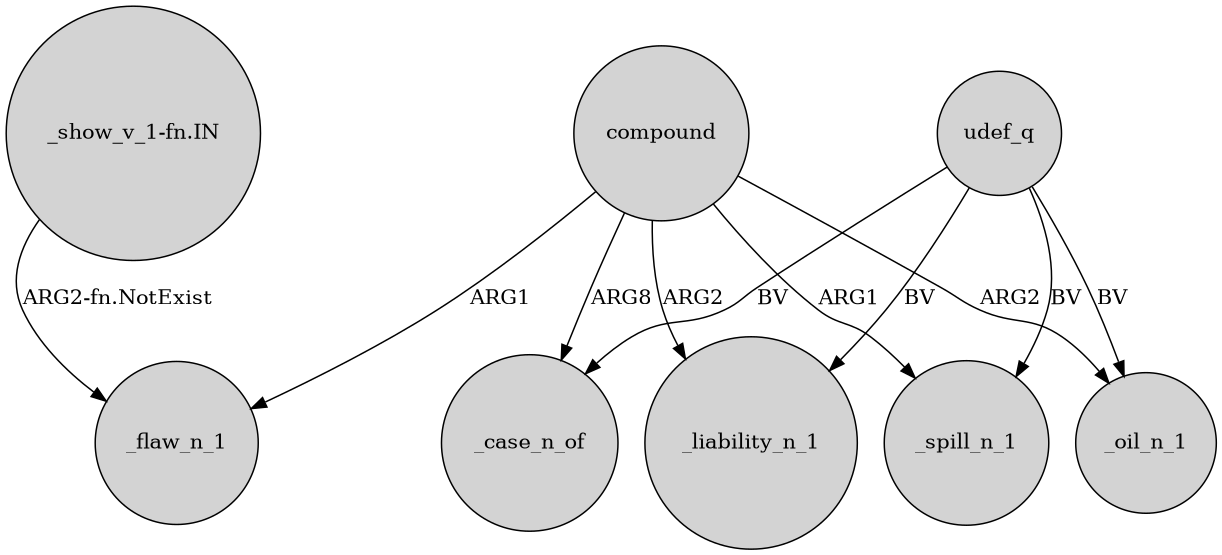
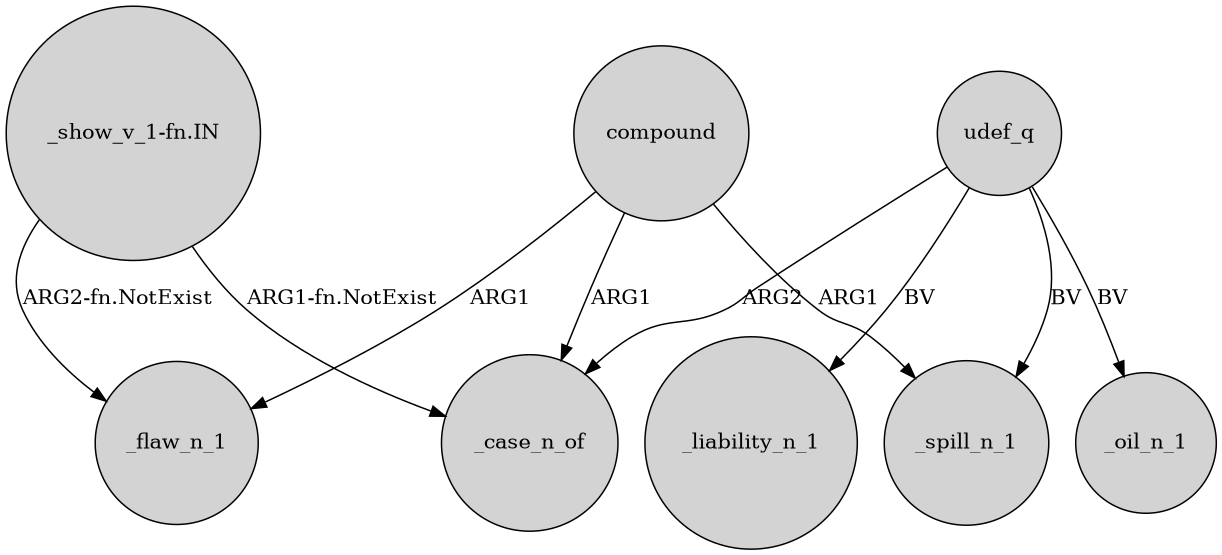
(929, 281) -> none
(657, 285) -> none
(622, 299) -> (622, 299)
(773, 299) -> (773, 299)
none -> (298, 347)
